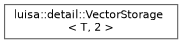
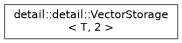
(91, 22) -> (91, 22)
